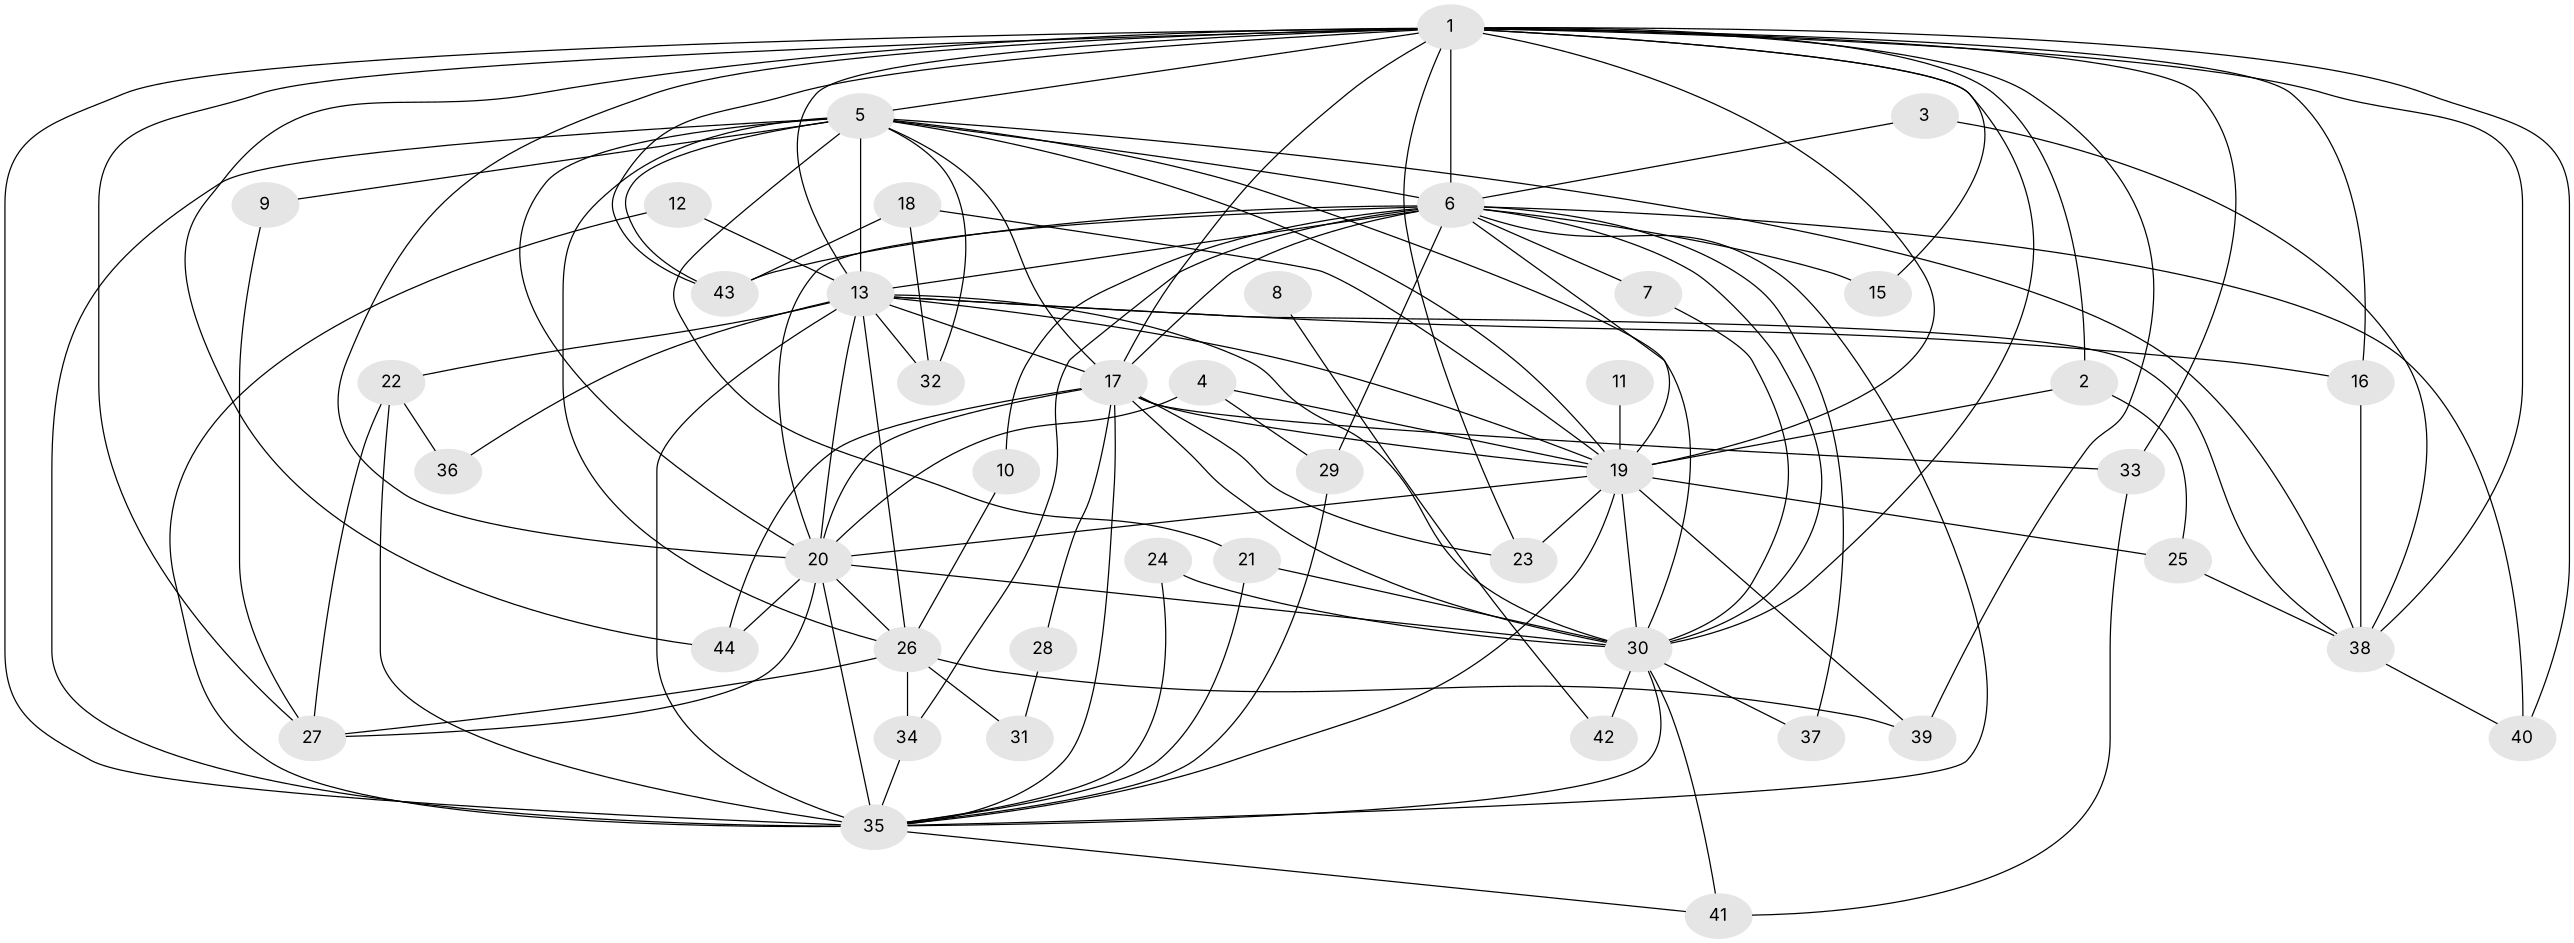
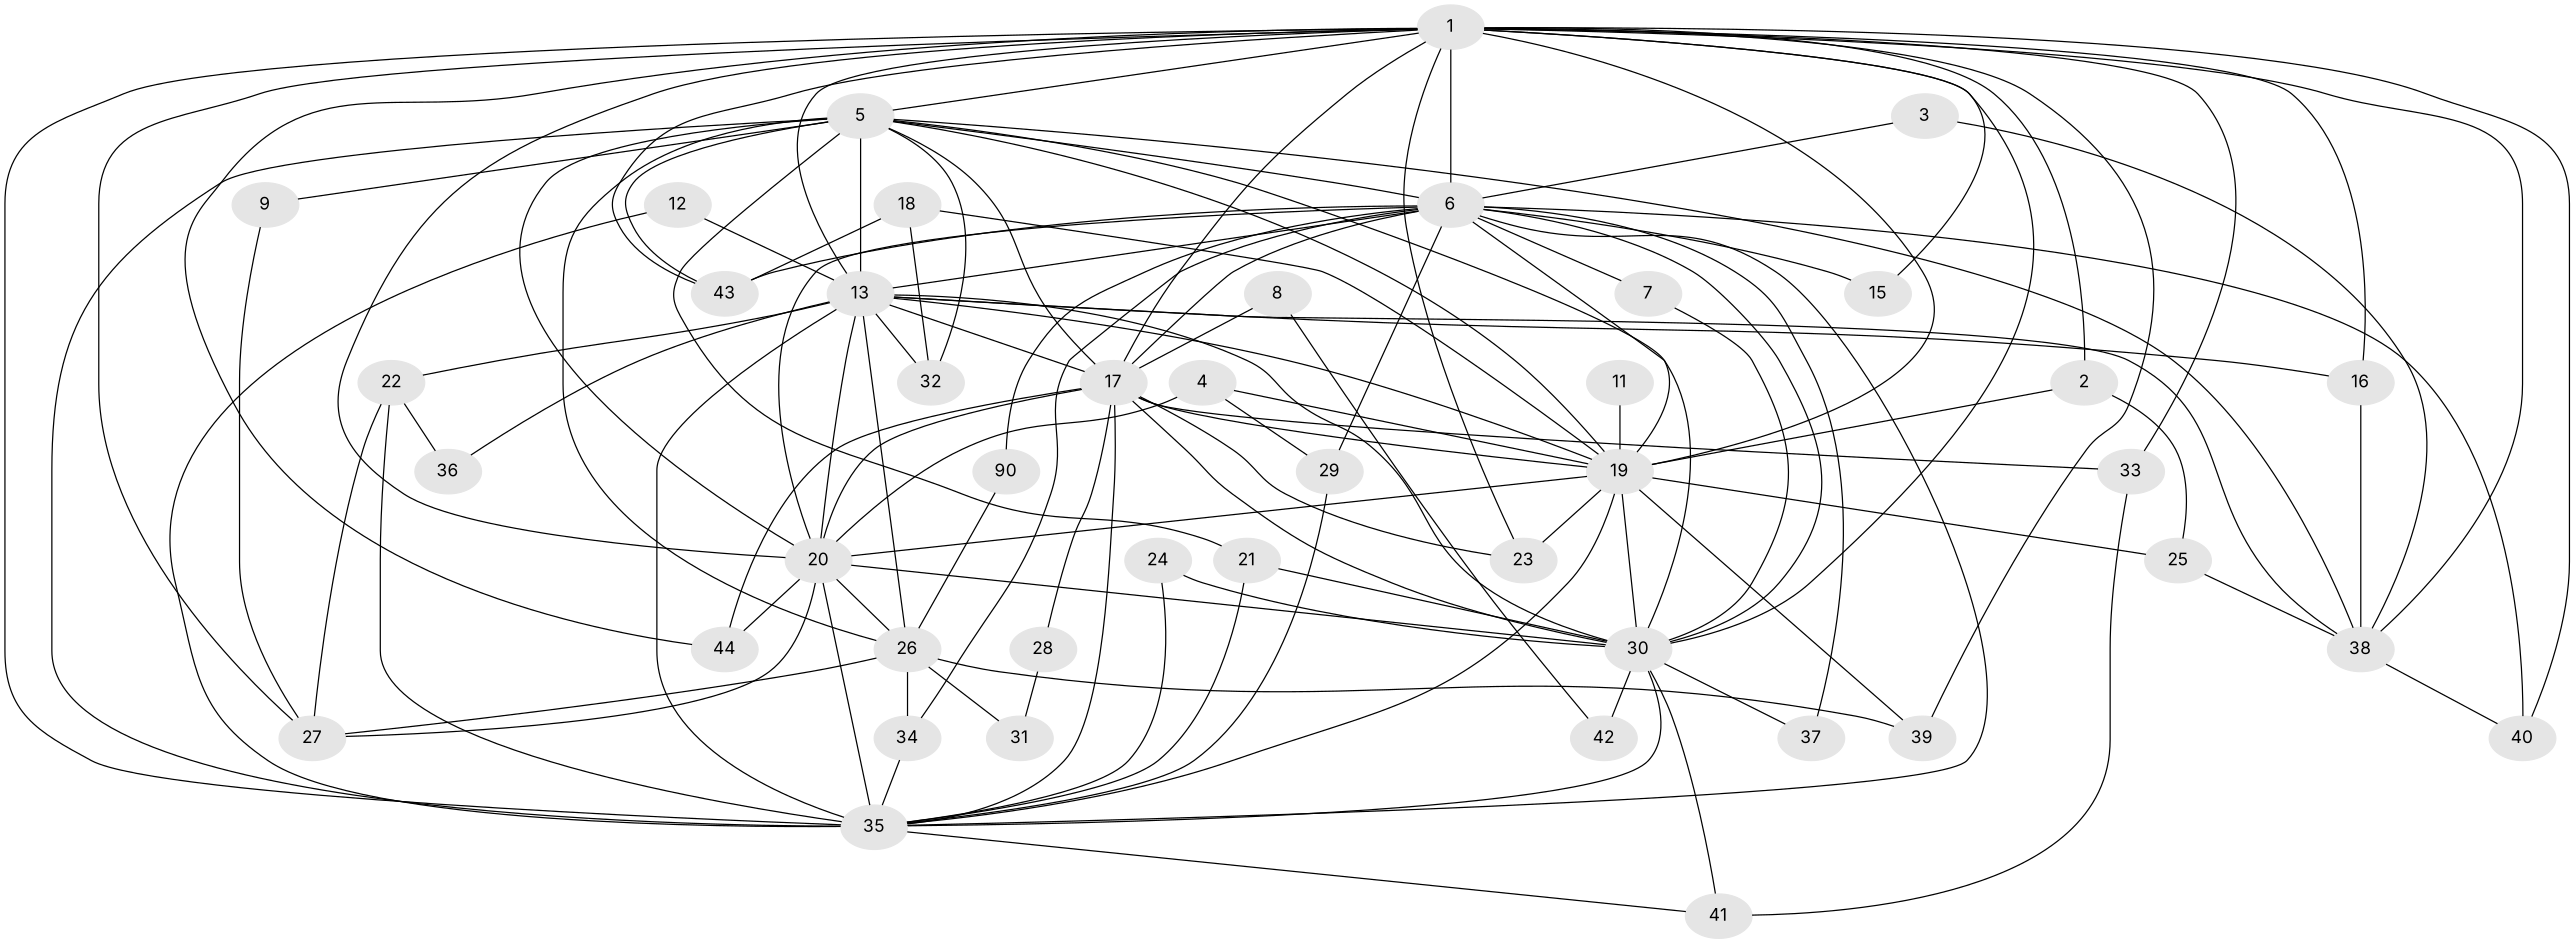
none -> (1204, 334)
(1006, 472) -> (1006, 472)
